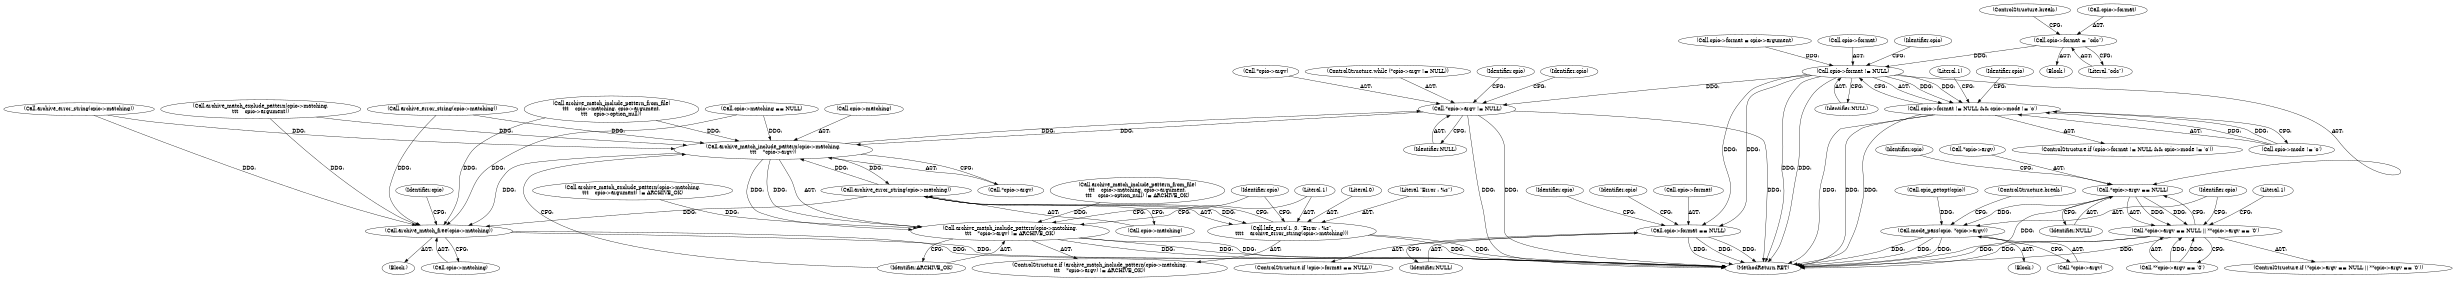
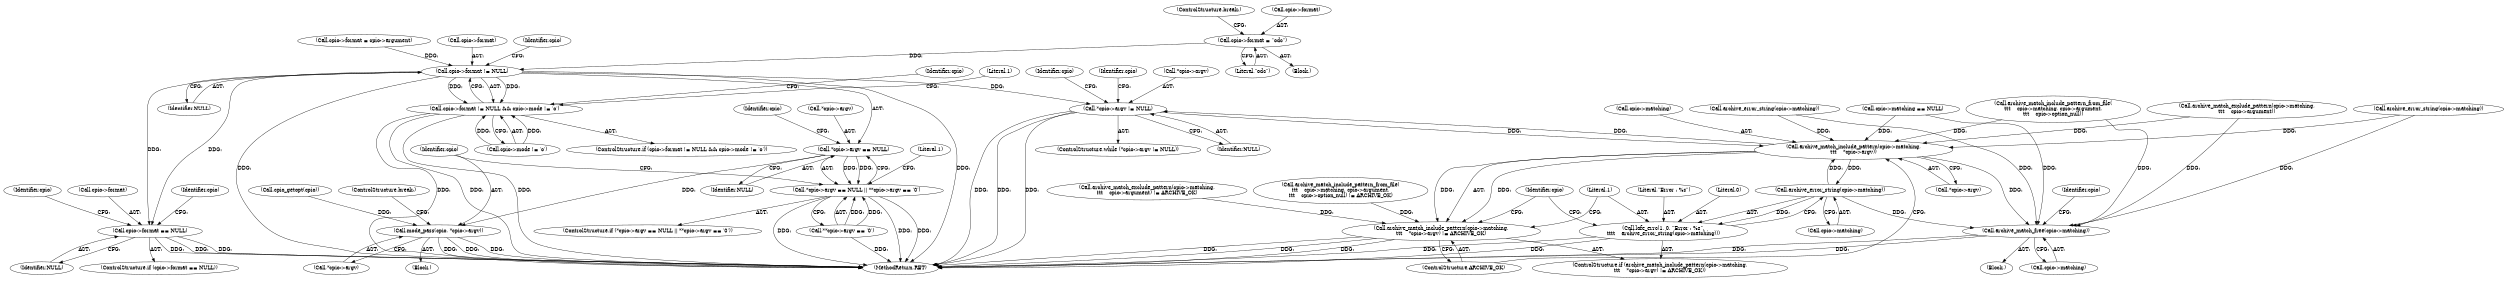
(1426, 90) -> (1118, 128)
(1965, 249) -> (870, 249)
(922, 268) -> (1464, 268)
